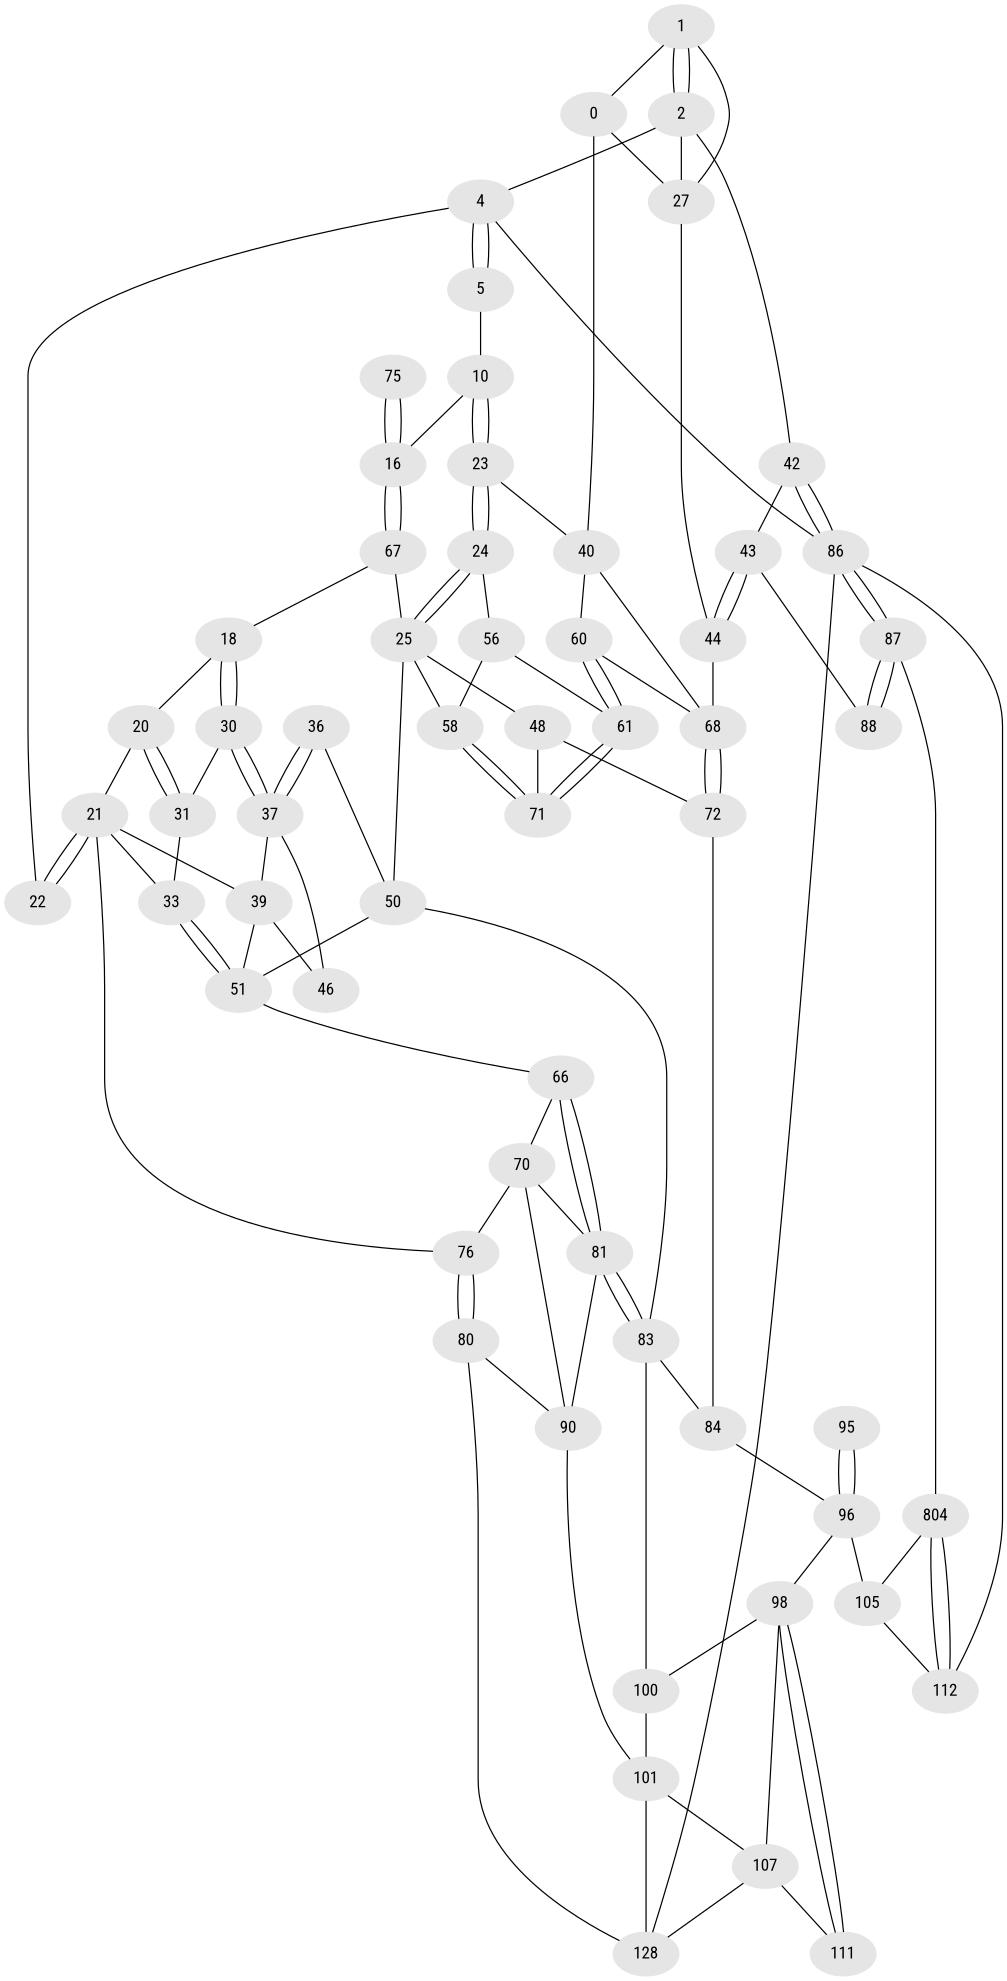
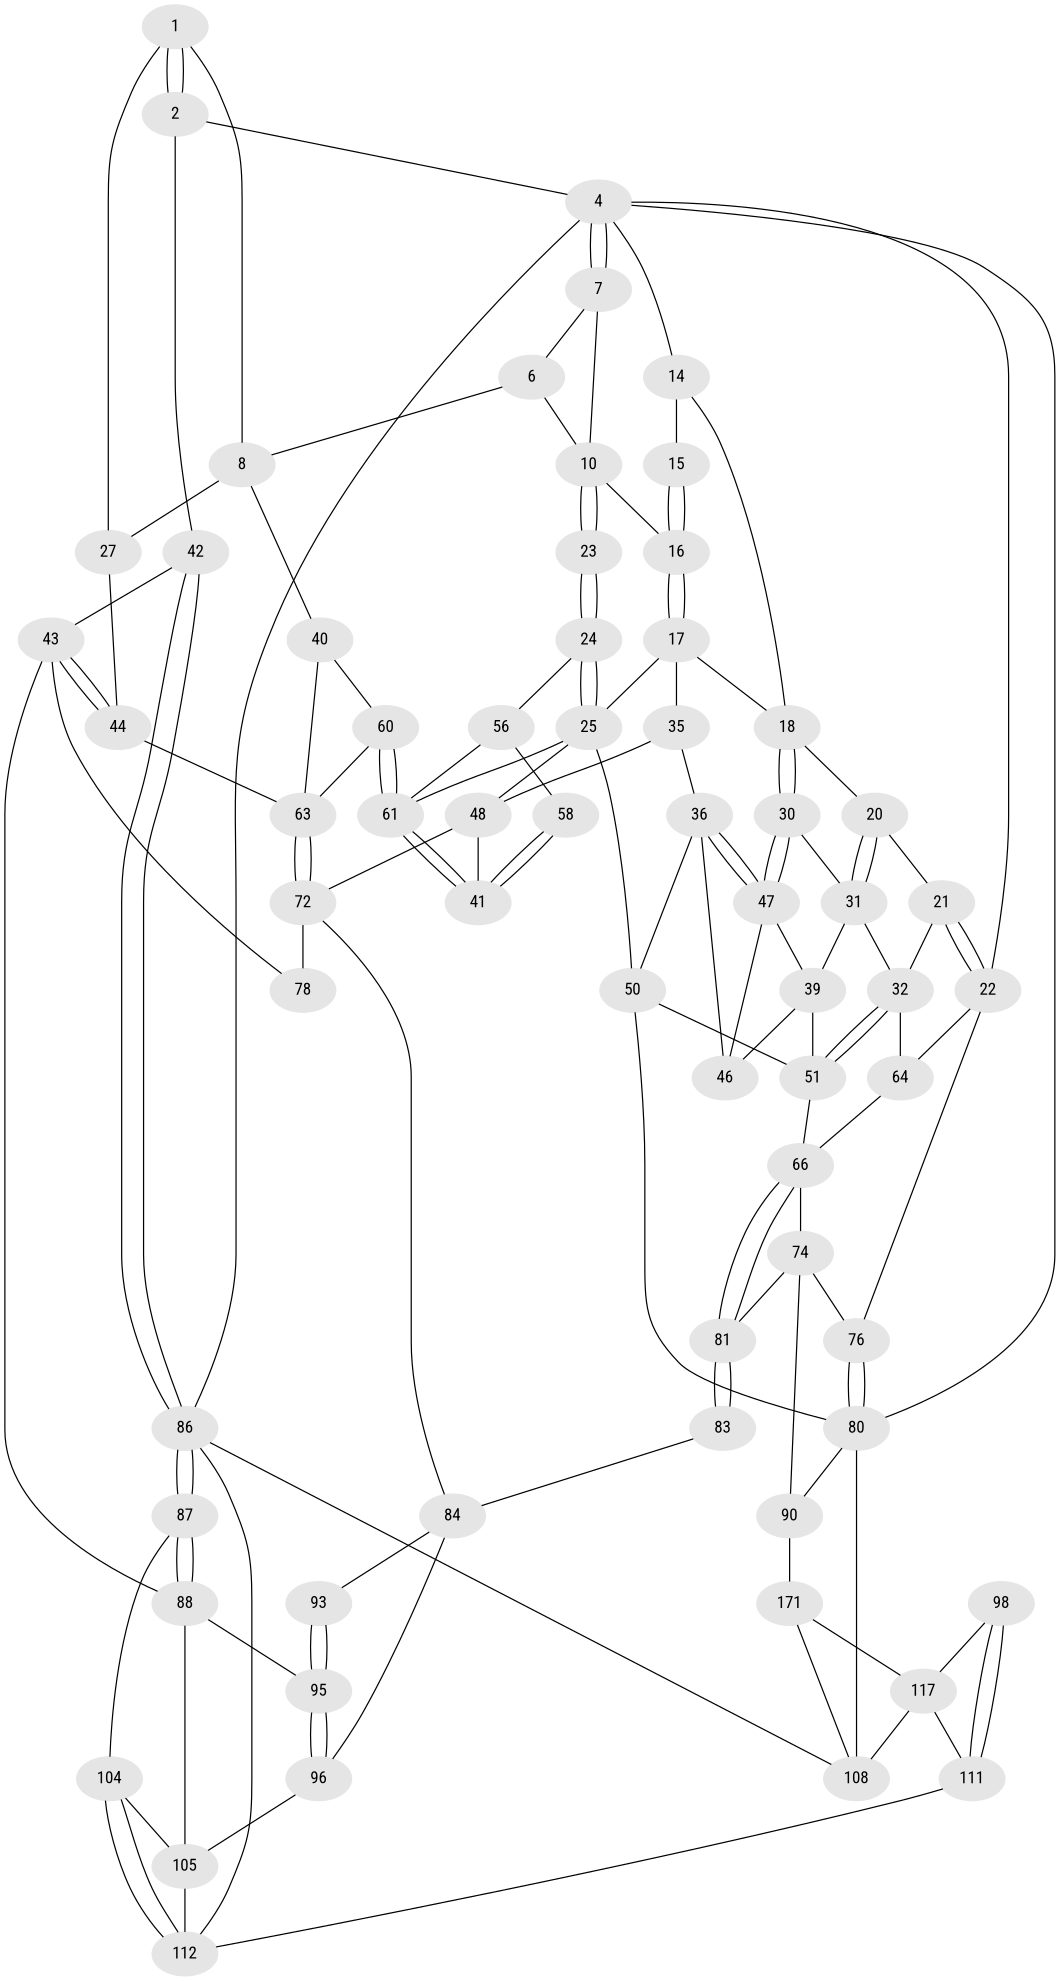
(594, 114) -> (242, 465)
(681, 158) -> none
(481, 290) -> (599, 290)
(393, 377) -> (676, 465)
none -> (532, 377)
none -> (676, 377)
(534, 509) -> none
(393, 552) -> (676, 640)
(427, 684) -> (490, 771)
none -> (1055, 691)
none -> (676, 728)
(713, 728) -> (303, 815)
(270, 815) -> (766, 903)
(538, 815) -> (478, 903)
(169, 855) -> (834, 946)
(172, 903) -> (900, 990)
none -> (712, 947)
none -> (303, 990)
(660, 1040) -> (645, 1271)
none -> (900, 1078)
(134, 1153) -> (922, 1166)
(522, 1166) -> (801, 1253)
(584, 1341) -> none
(936, 1516) -> (109, 1779)
(813, 1560) -> none
none -> (319, 1604)
none -> (243, 1642)
(646, 1691) -> none
none -> (185, 1735)
(646, 1779) -> (790, 1604)
(765, 1866) -> (923, 1691)
none -> (581, 1874)
(646, 1954) -> (857, 1779)
